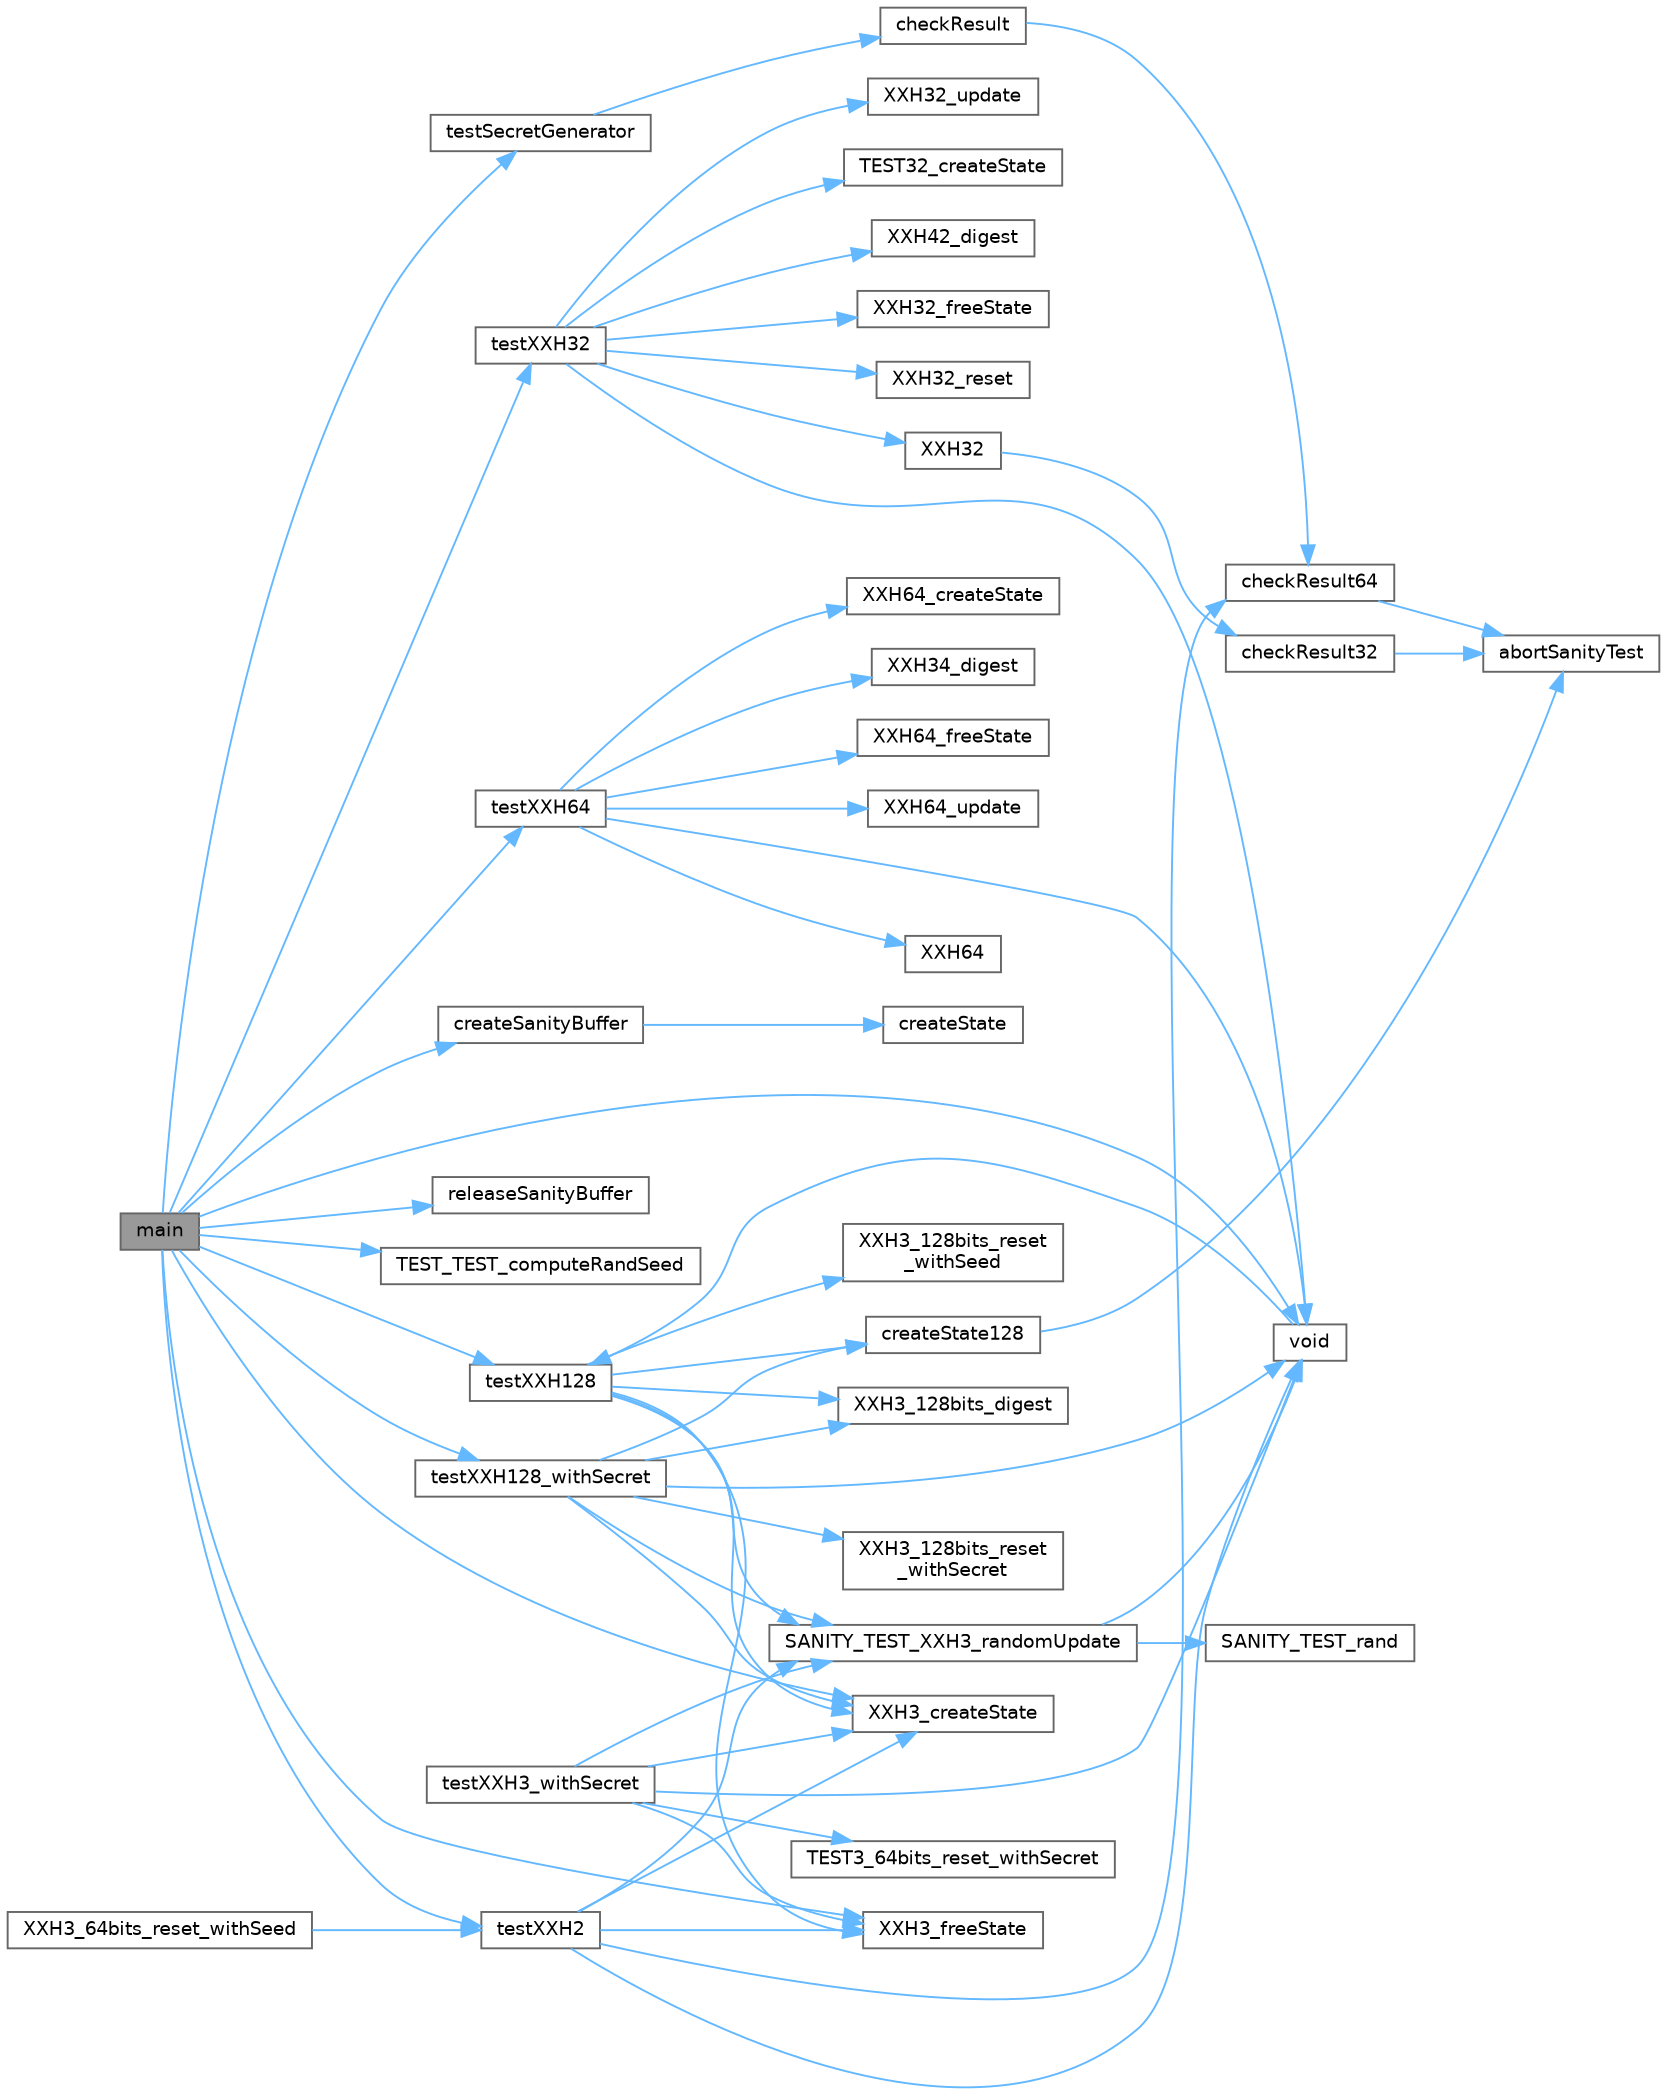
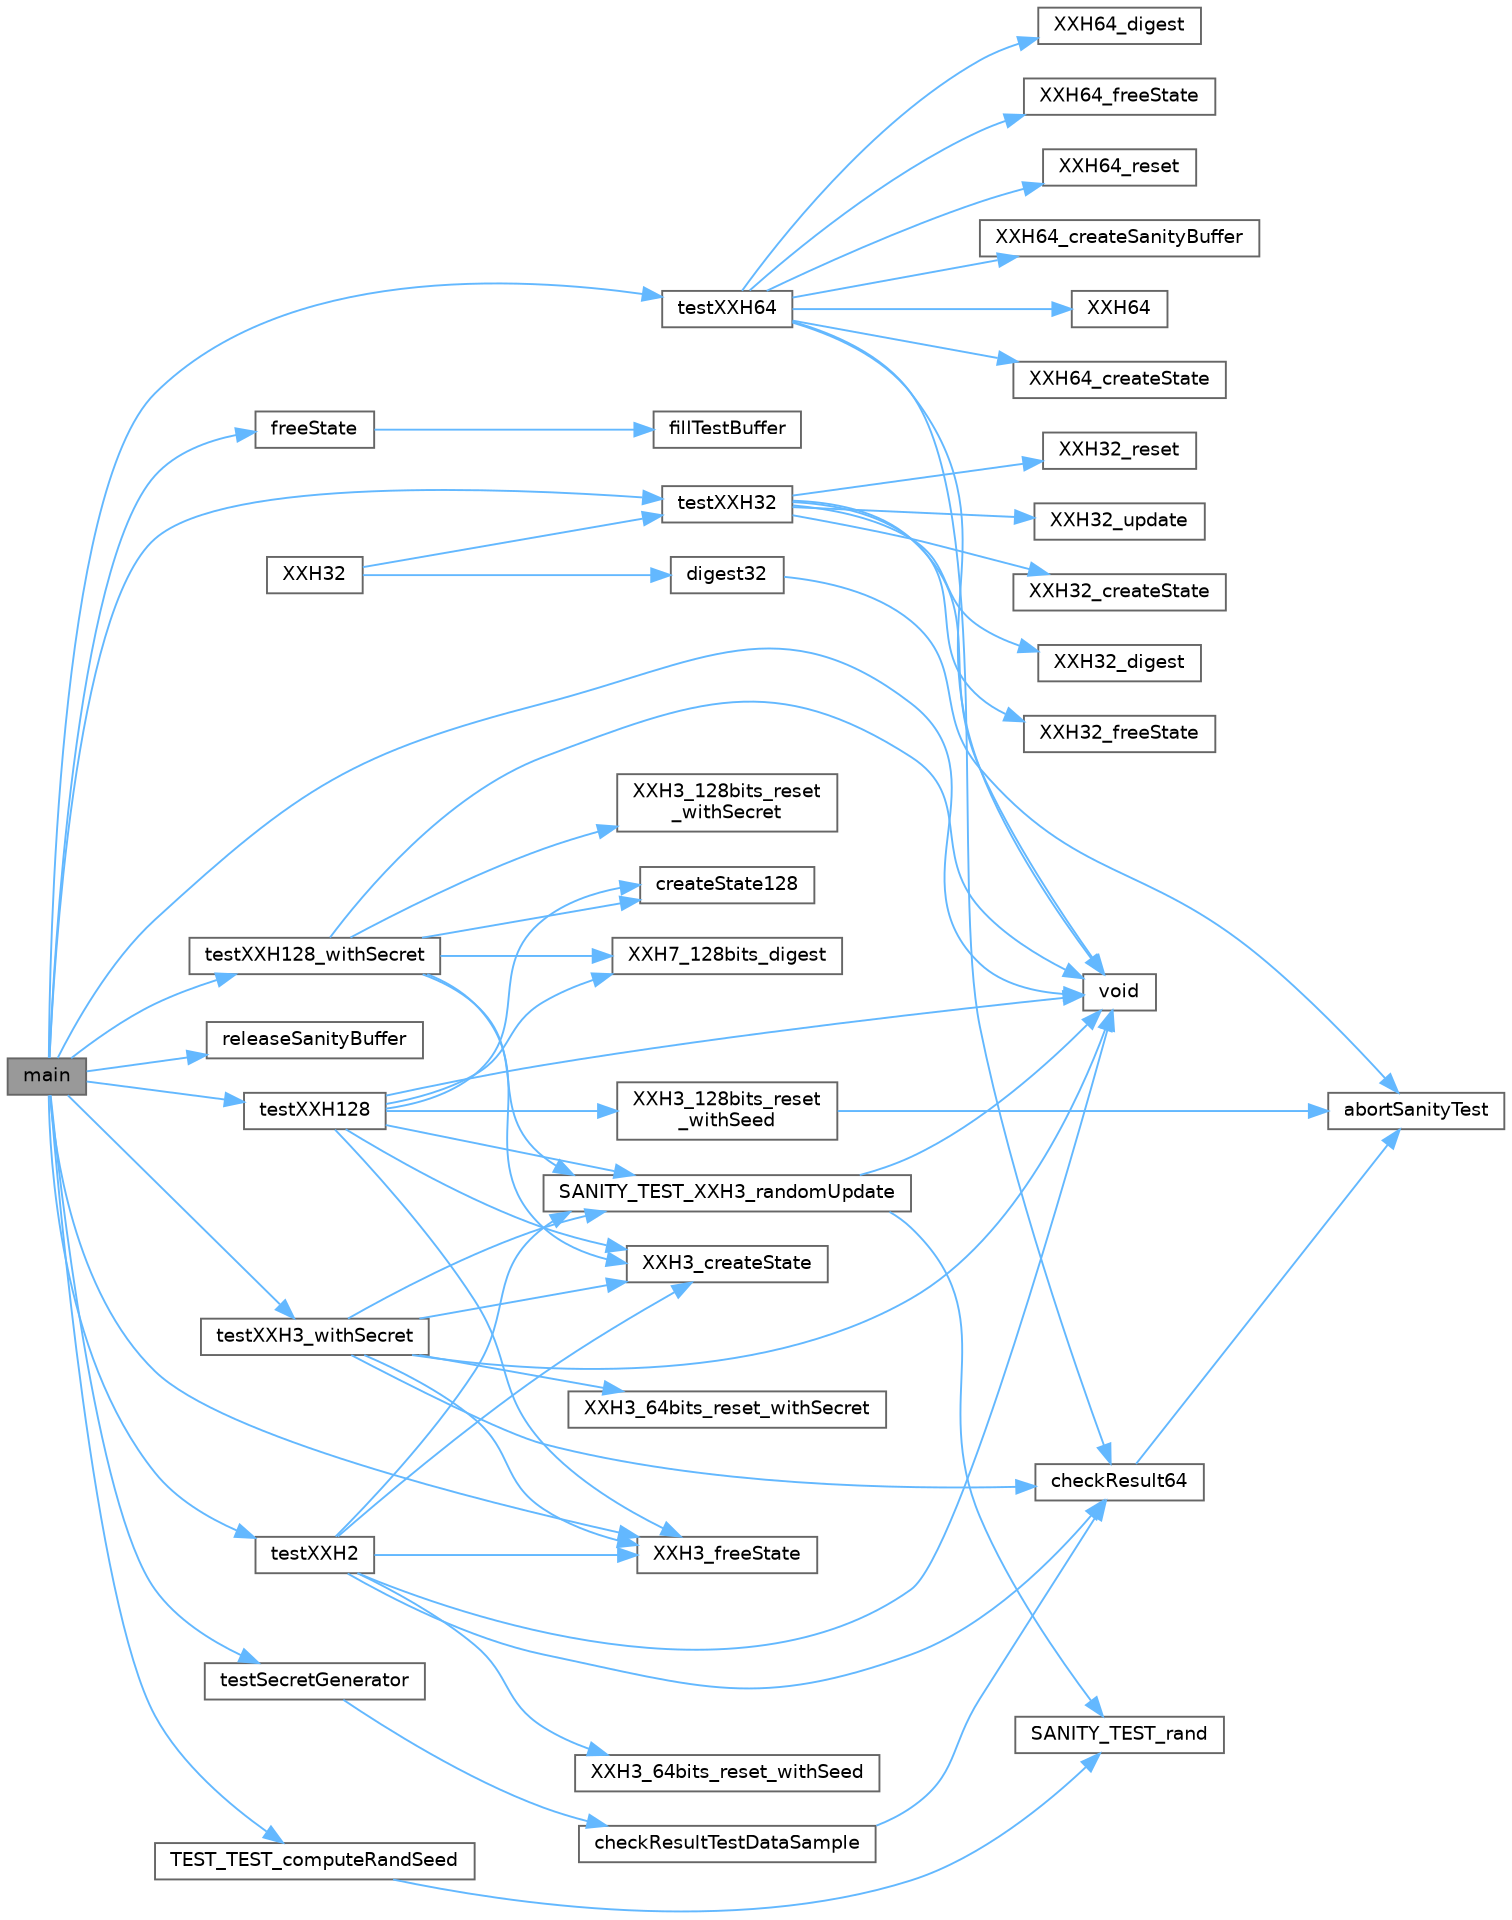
(953, 26) -> (727, 1844)
(953, 167) -> (1120, 592)
none -> (1120, 167)
(953, 238) -> (1120, 663)
(740, 407) -> (503, 543)
(1310, 654) -> (727, 575)
(953, 667) -> (1120, 26)
(953, 809) -> (1120, 238)
none -> (968, 854)
(541, 1025) -> (315, 430)
(953, 1025) -> (727, 430)
(1362, 1068) -> (1049, 1111)
(938, 1159) -> (723, 1038)
(953, 1406) -> (727, 956)
none -> (673, 1469)
(445, 1555) -> (174, 1200)
(953, 1859) -> (727, 1410)
none -> (757, 1908)
(387, 1930) -> (482, 1652)
